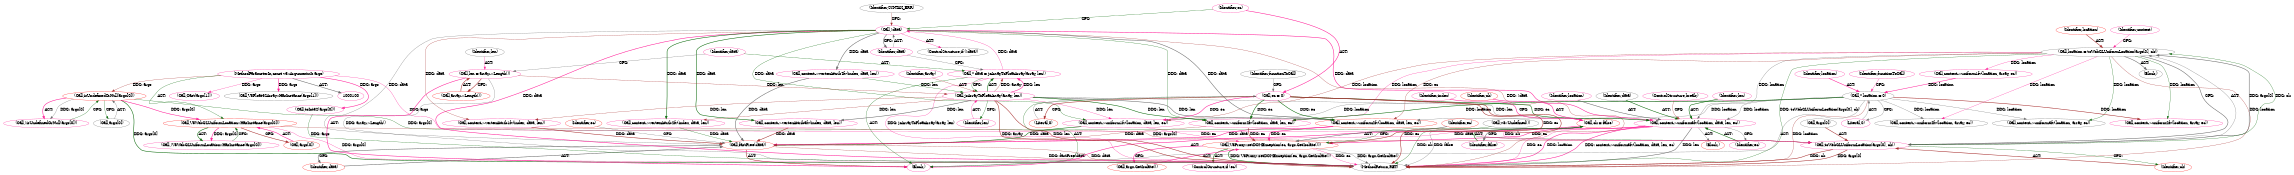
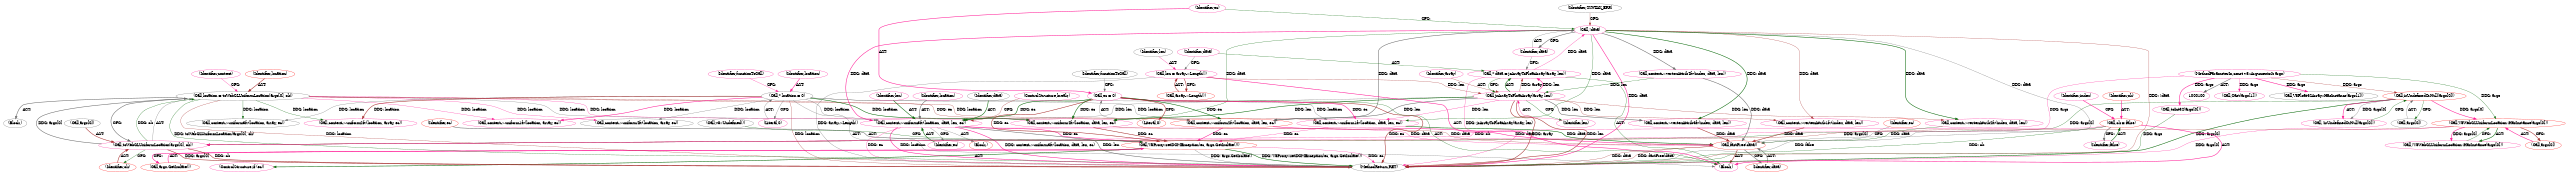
(953, 52) -> none
(1921, 85) -> (662, 105)
(162, 96) -> (2491, 96)
